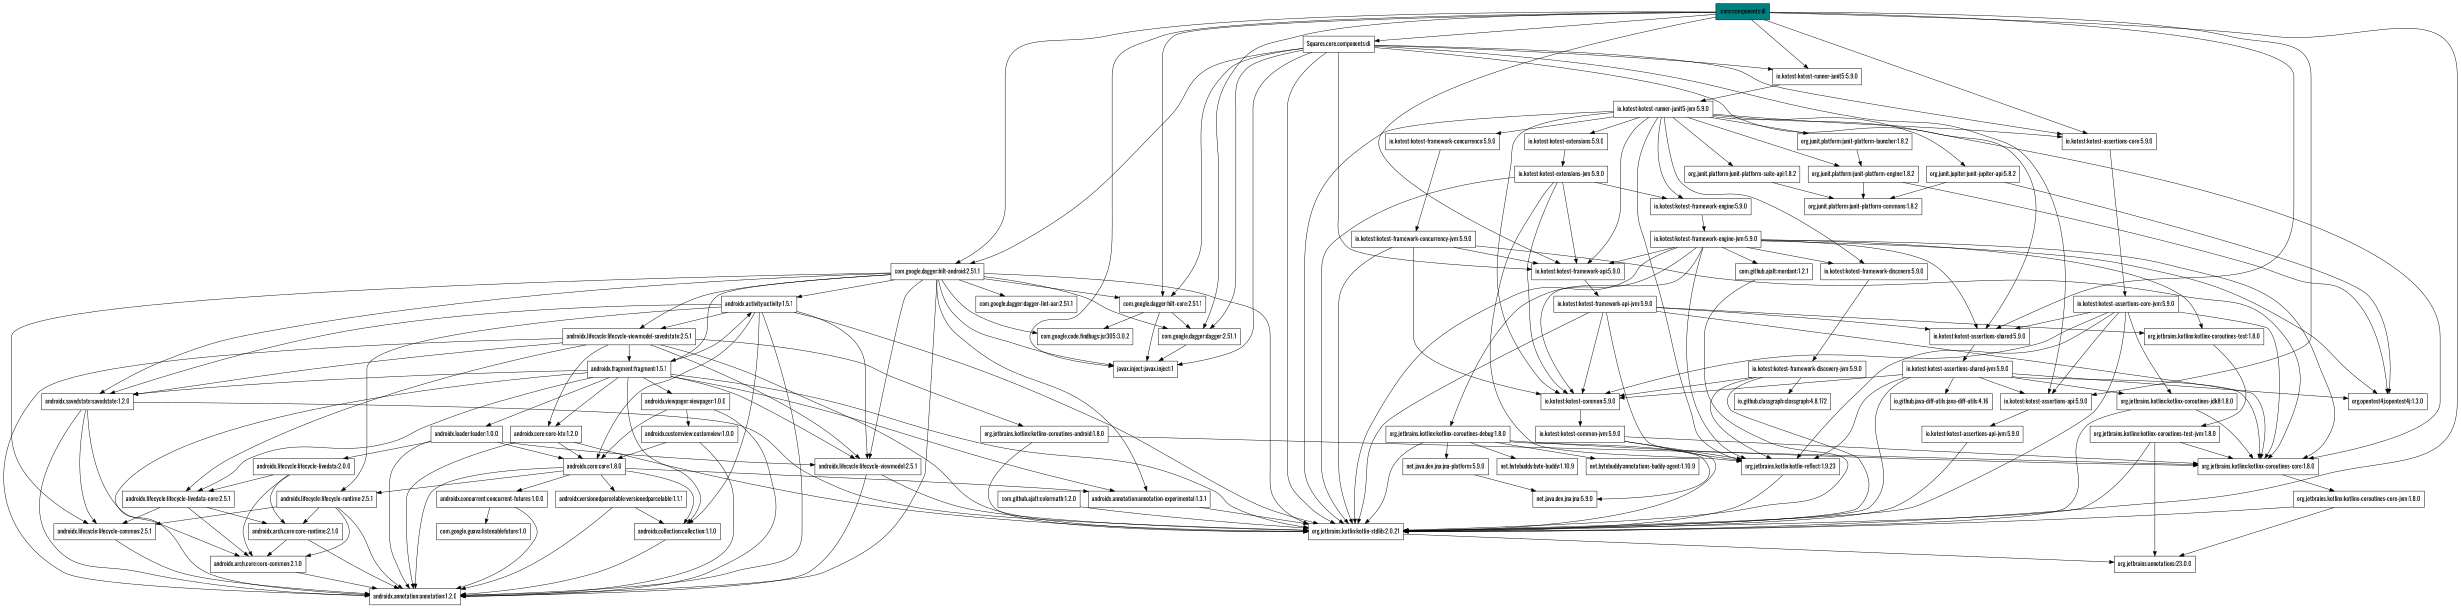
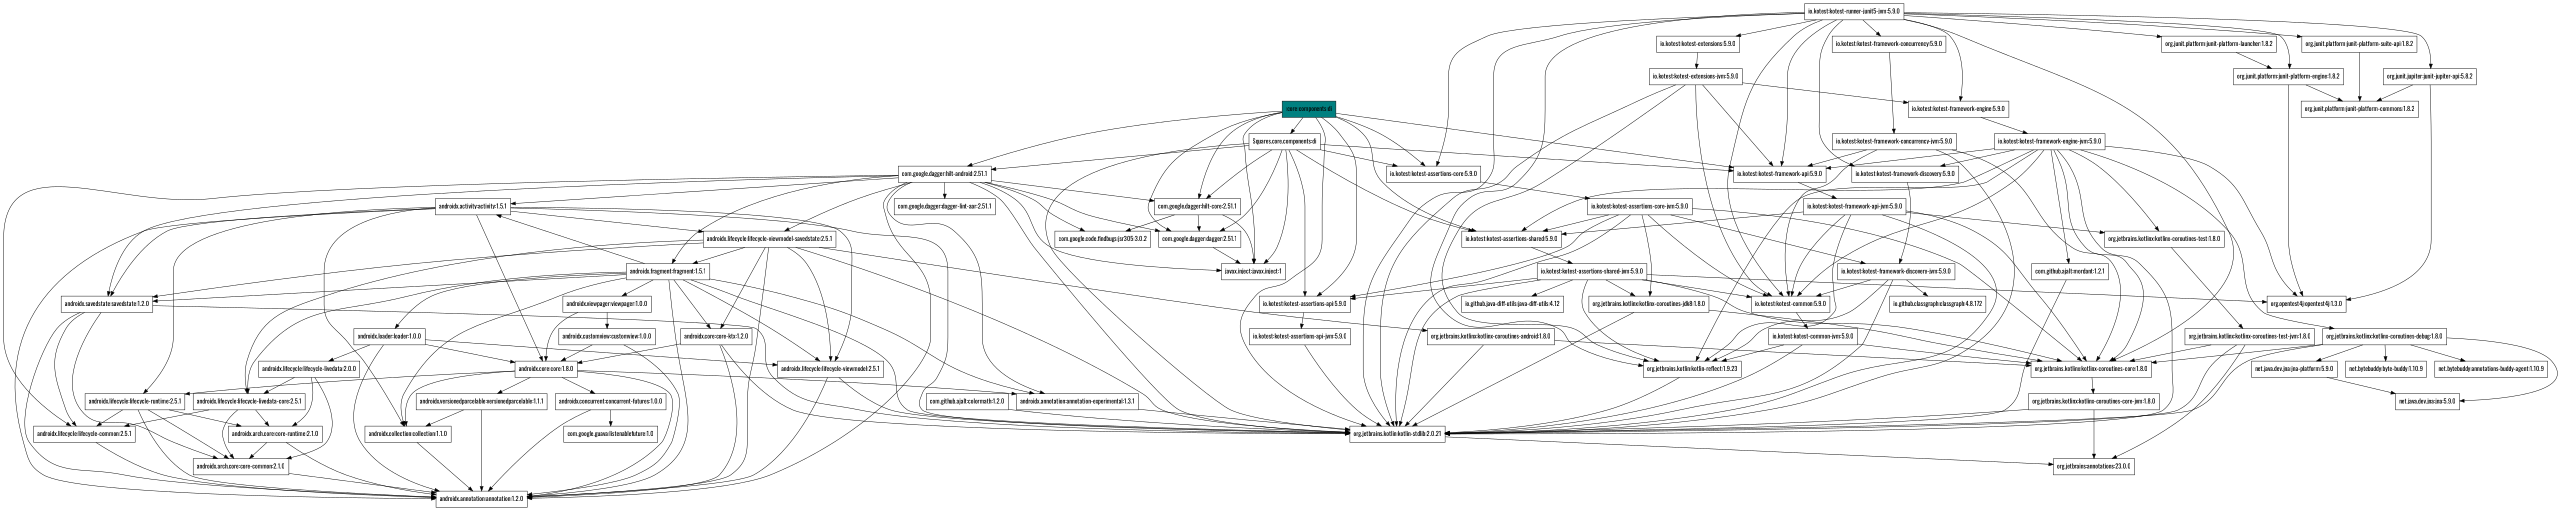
(1817, 77) -> none
(1933, 352) -> (1761, 237)
(889, 363) -> none
(1941, 402) -> (1513, 304)
(698, 576) -> none
